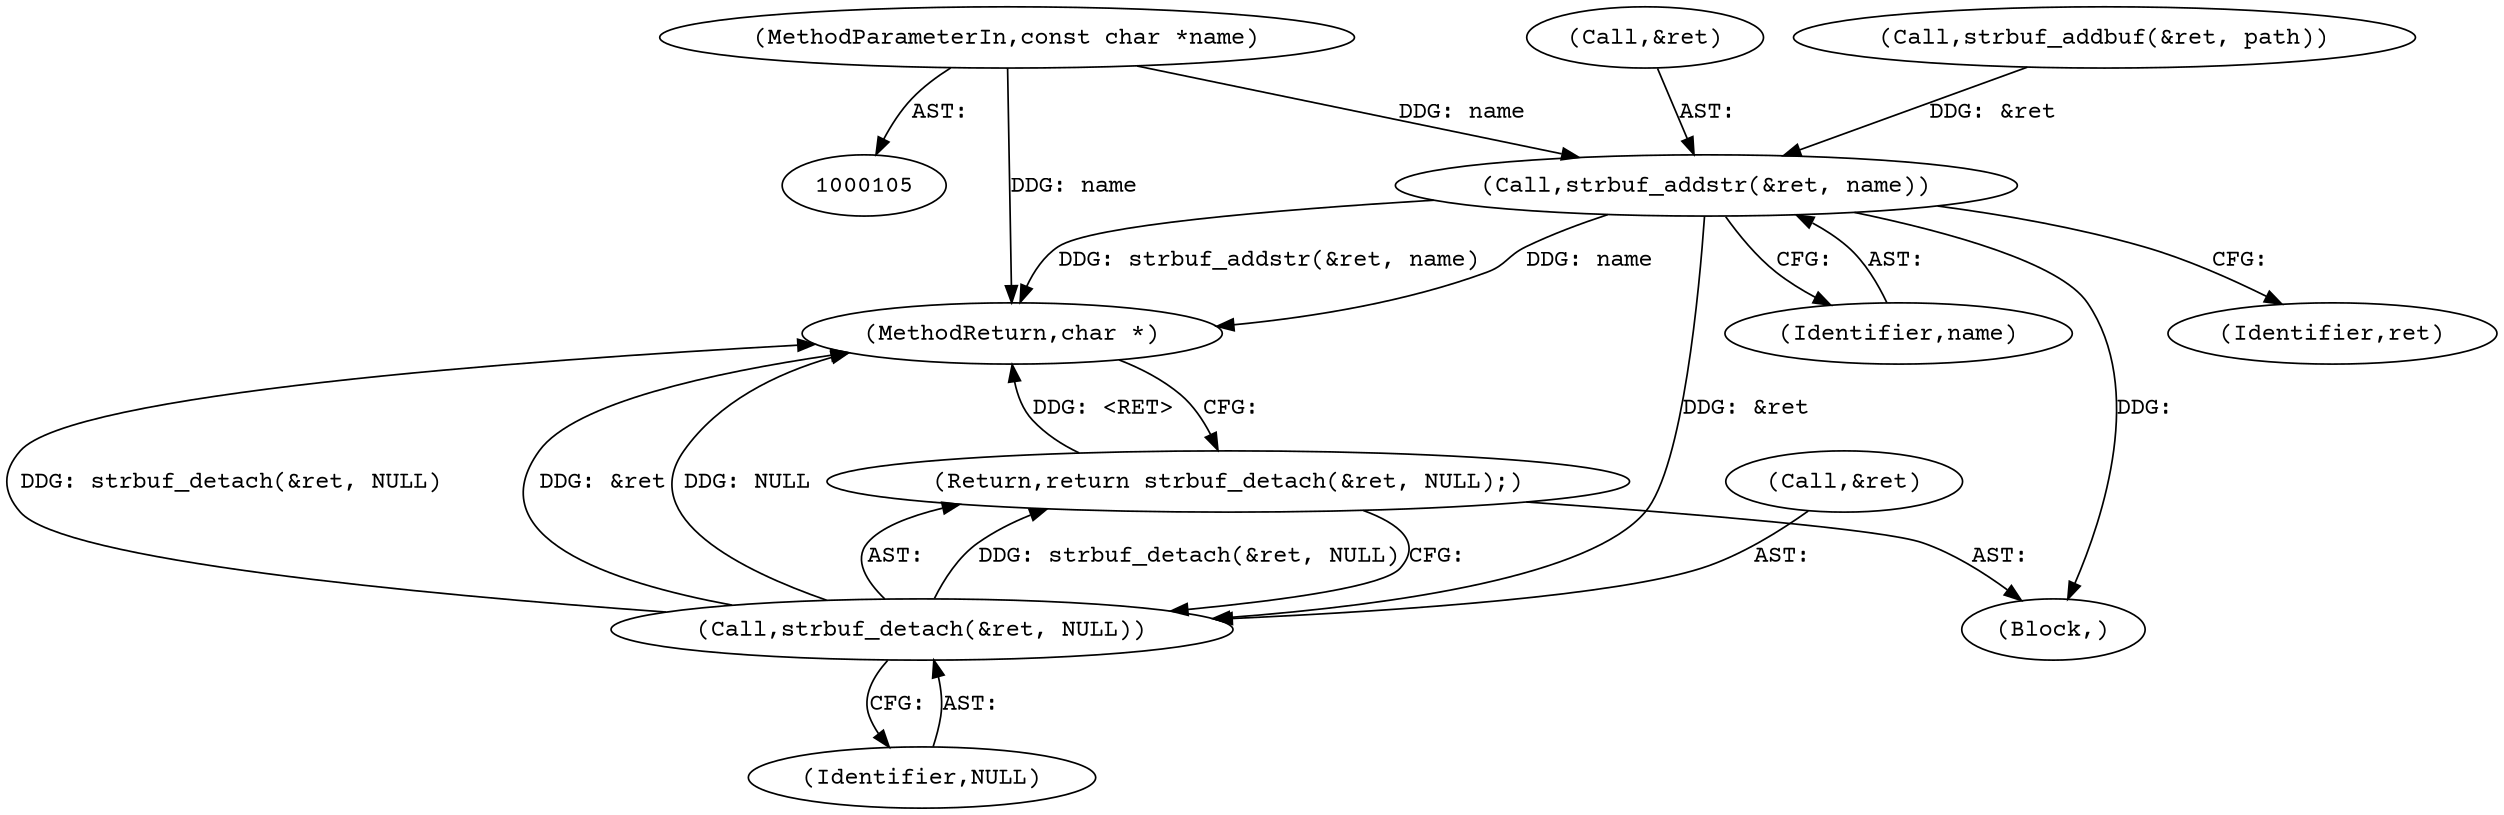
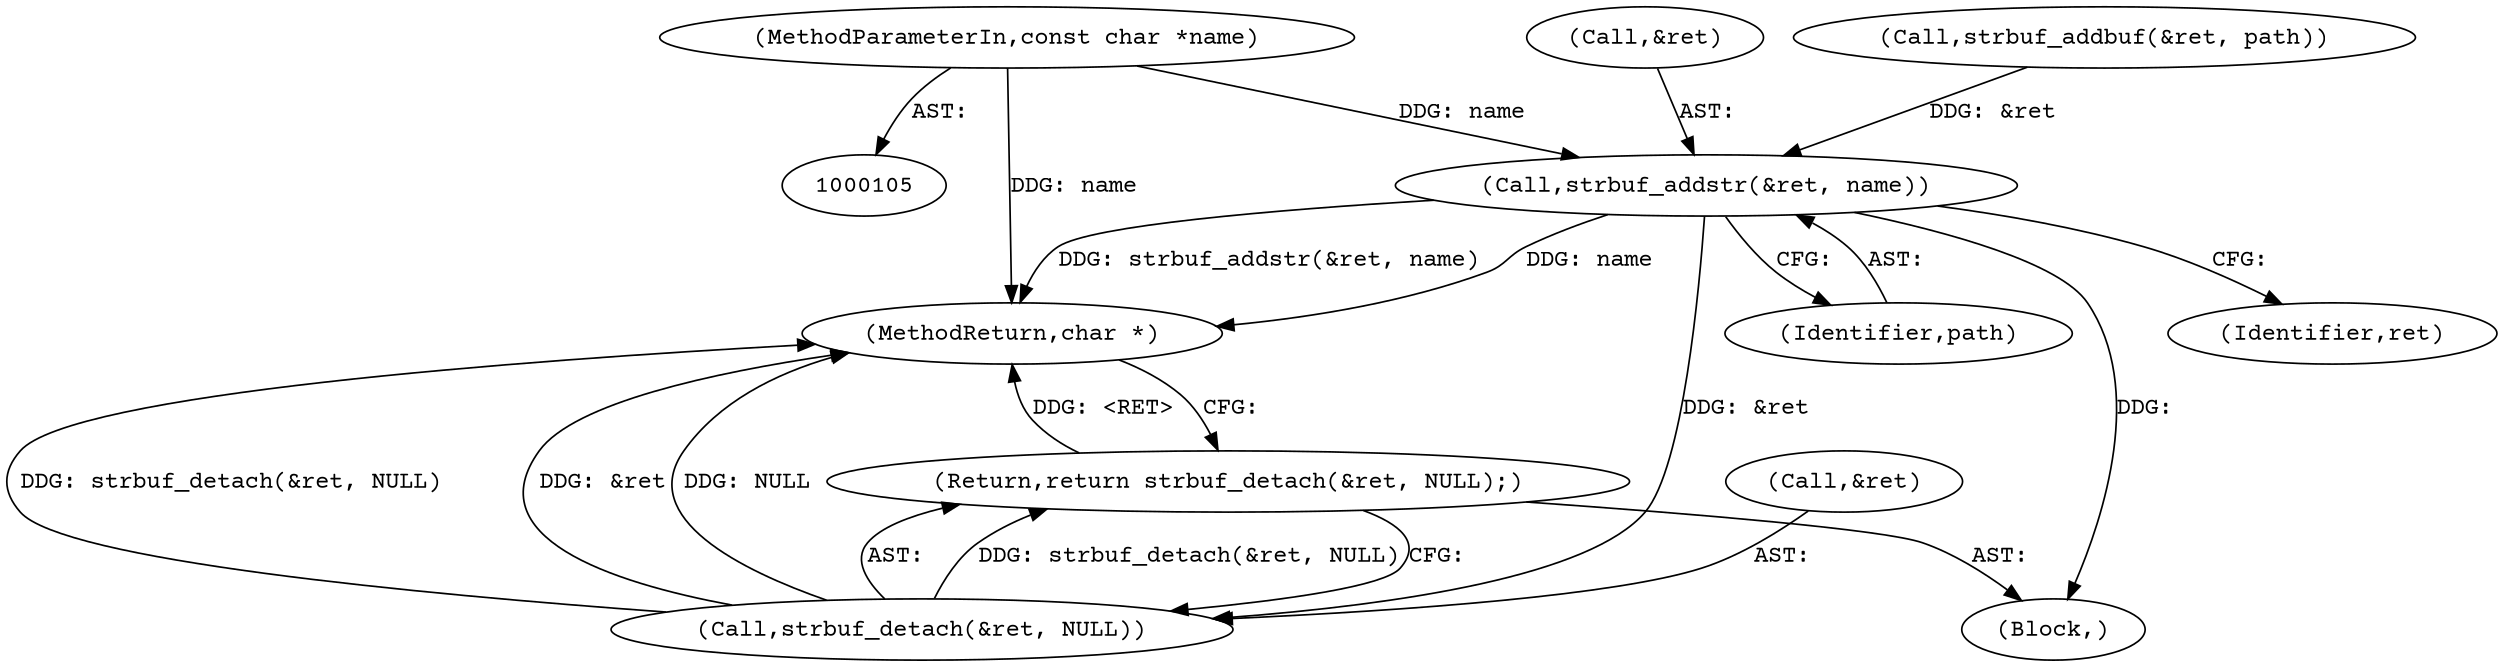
(1899, 333) -> (1899, 333)
(922, 778) -> none
